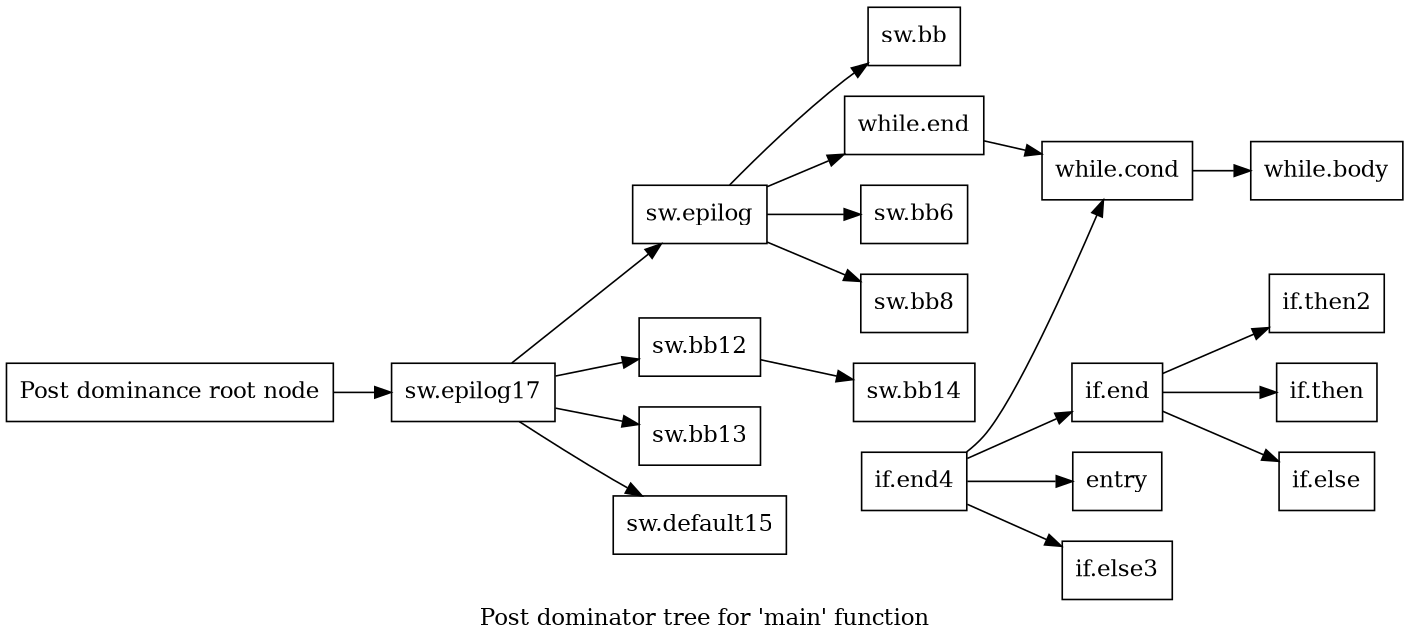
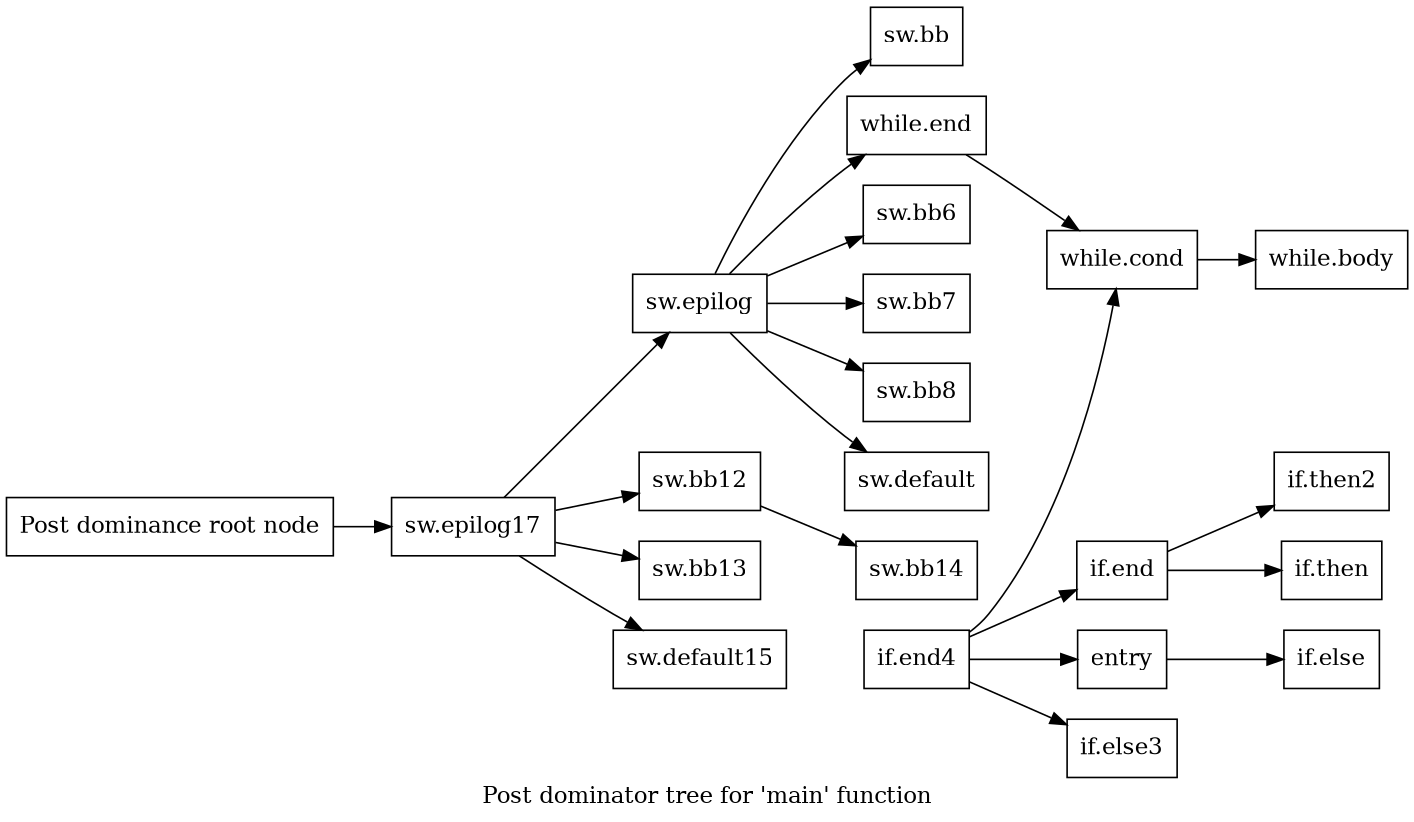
none -> (917, 303)
(1213, 433) -> (1217, 659)
none -> (917, 481)
